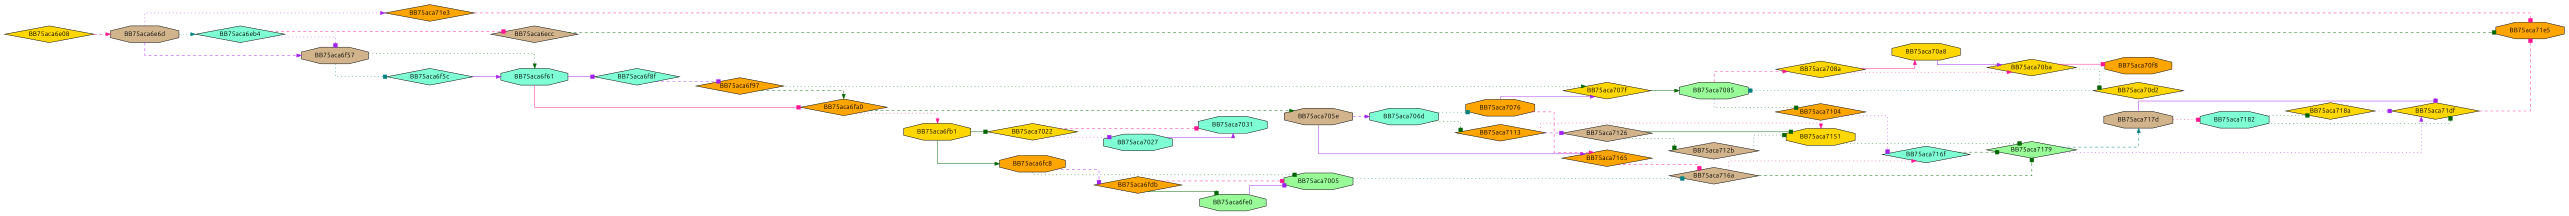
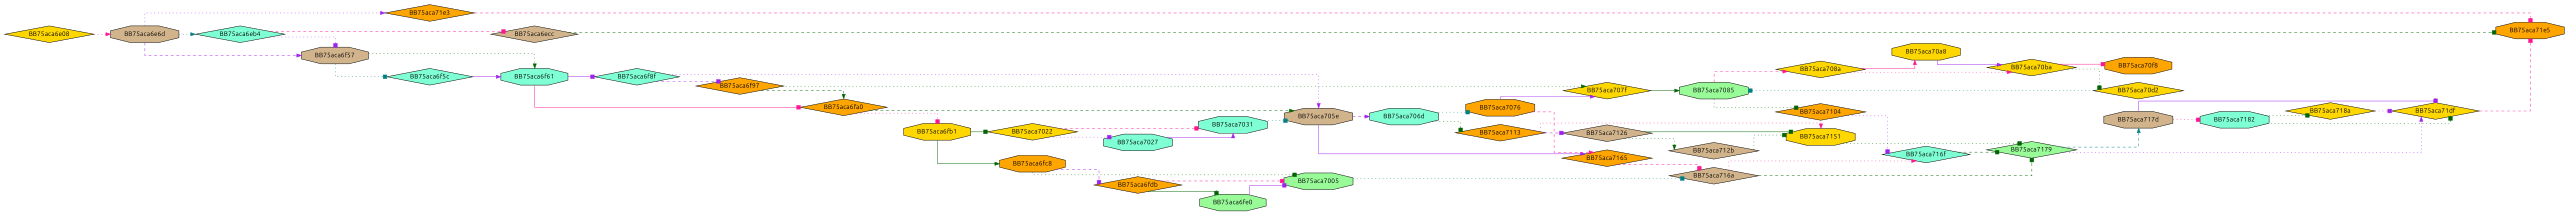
(100, 34) -> (100, 34)
none -> (1008, 75)
(900, 113) -> (900, 113)
none -> (1274, 121)
(1653, 138) -> (1653, 138)
